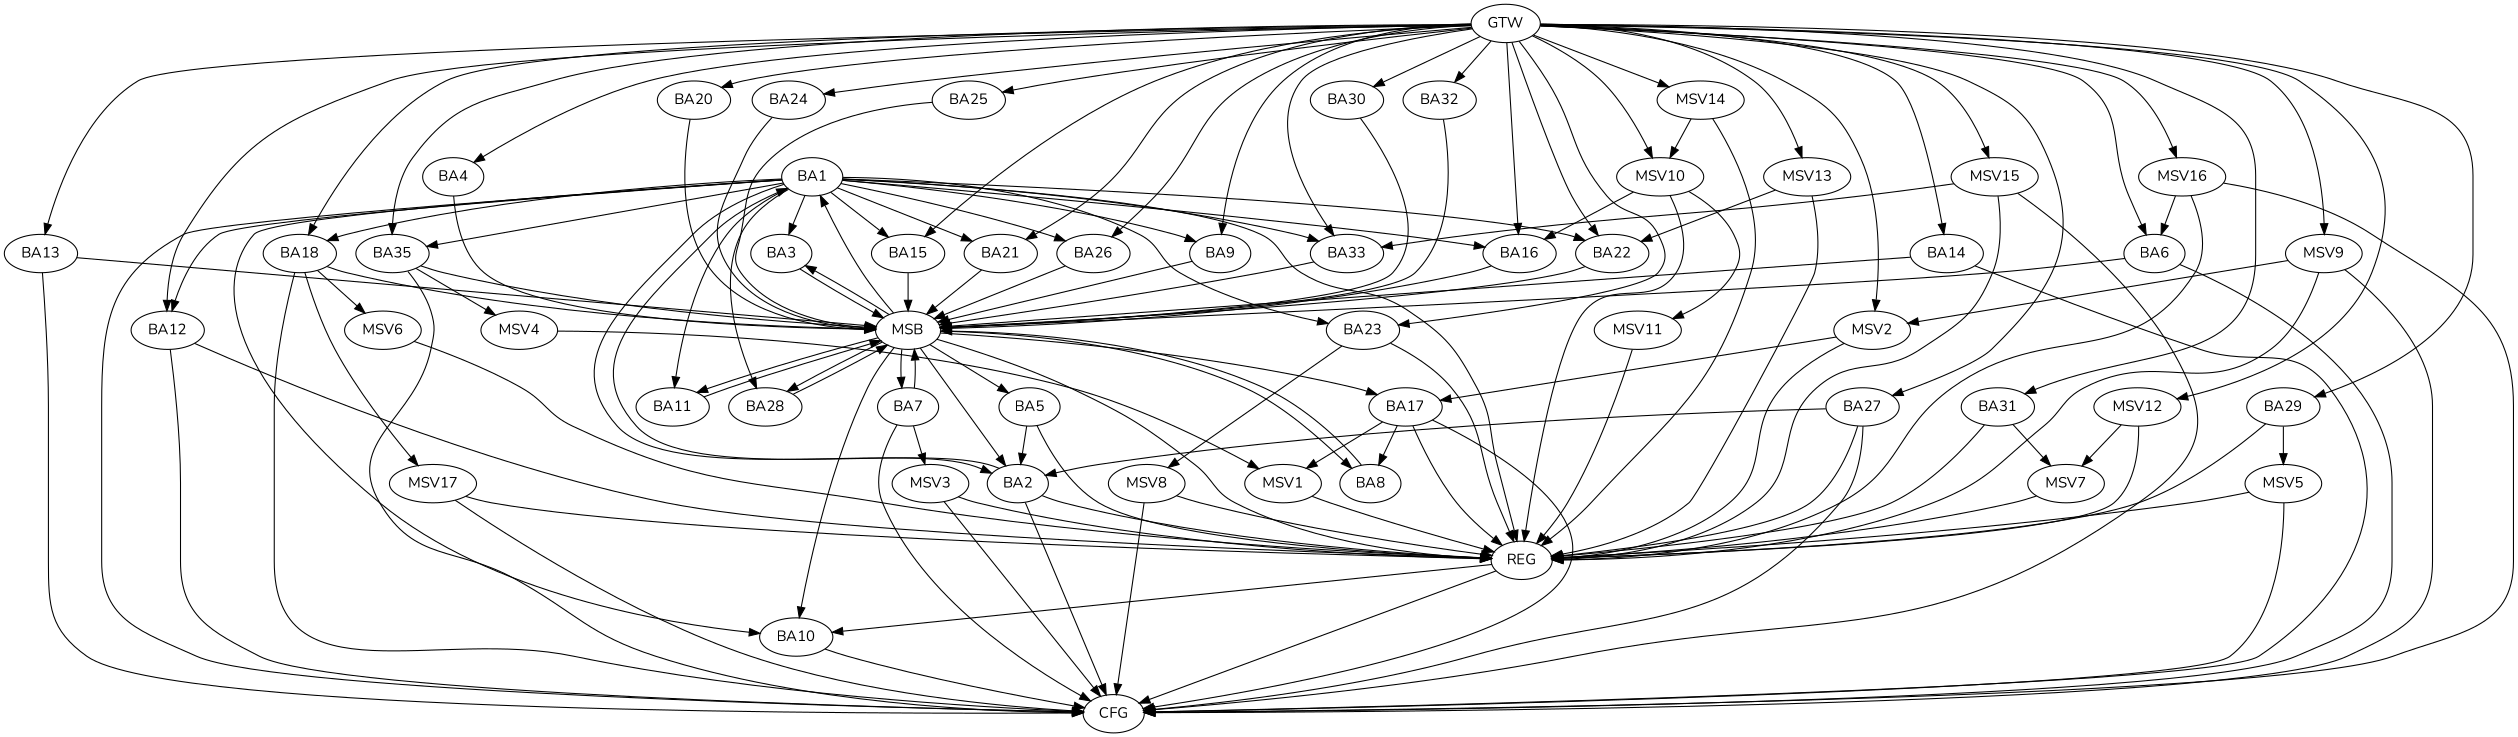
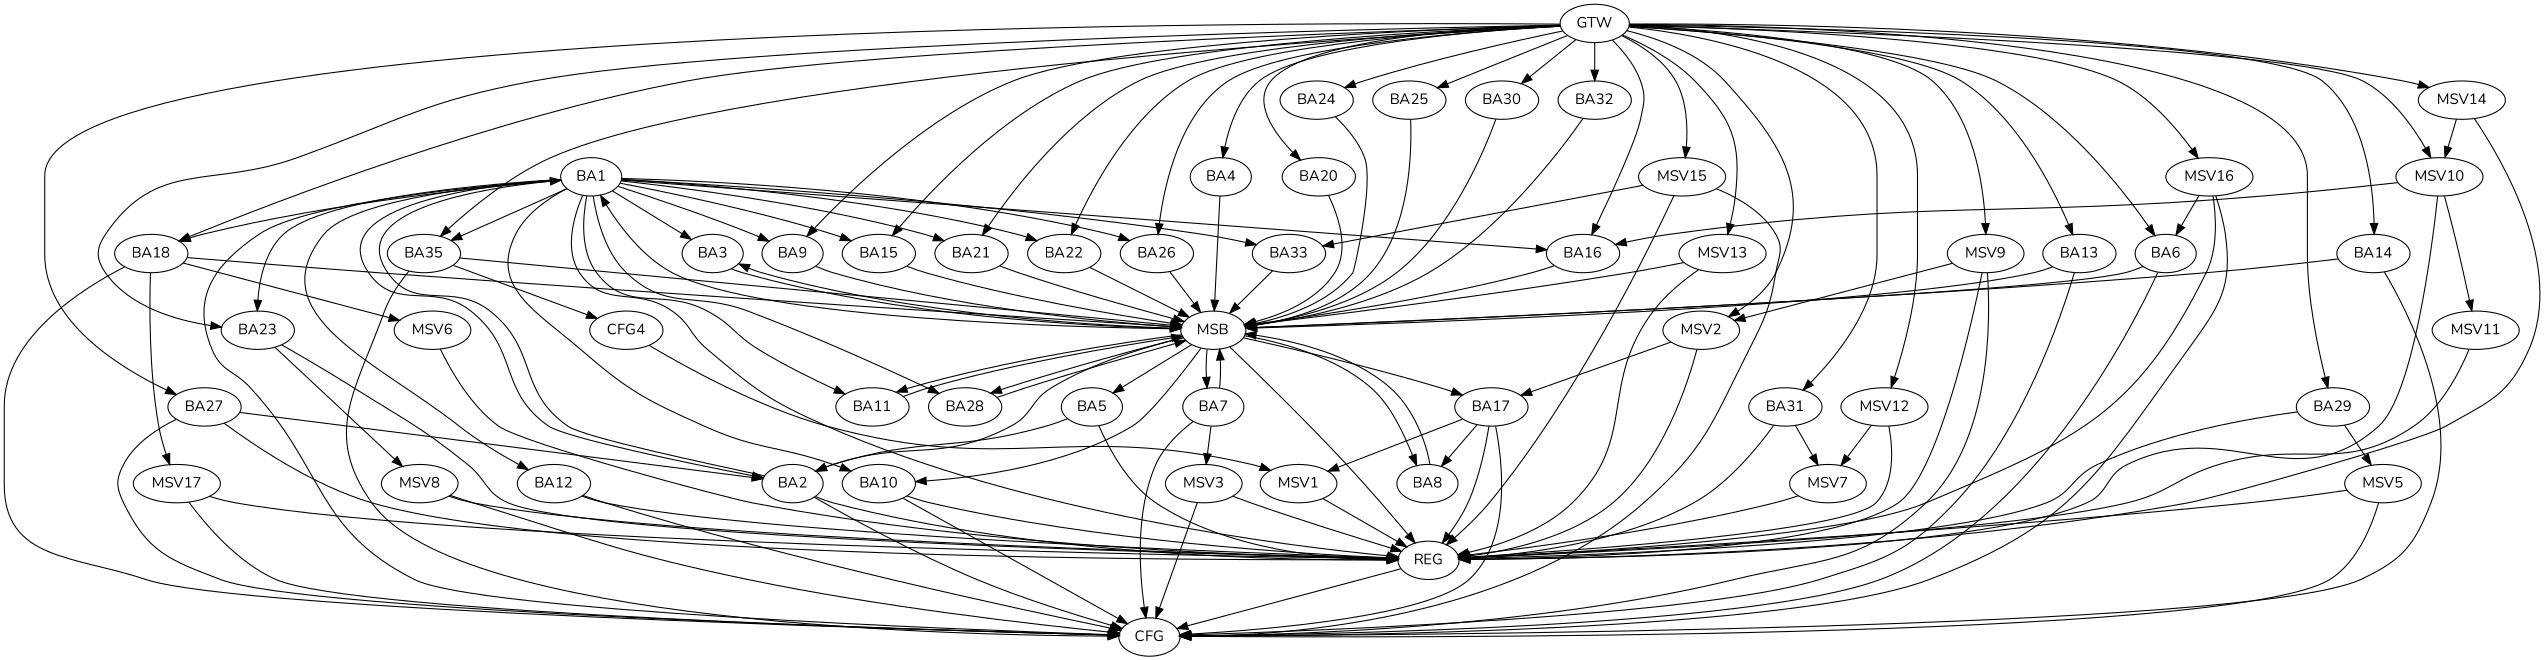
(445, 70) -> none
(1310, 73) -> none
(1701, 219) -> (1470, 297)
(519, 330) -> (626, 330)
(1168, 598) -> (1134, 537)
